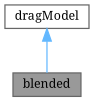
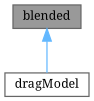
(47, 57) -> (47, 57)
